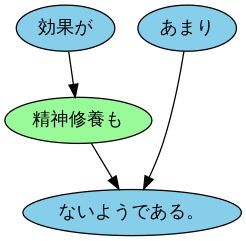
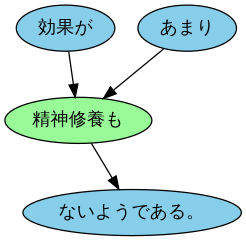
(171, 116) -> (139, 69)
